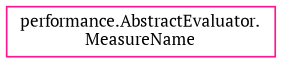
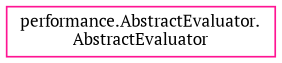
(141, 32) -> (141, 32)
